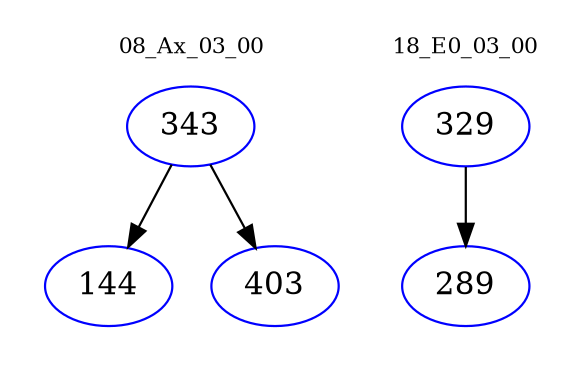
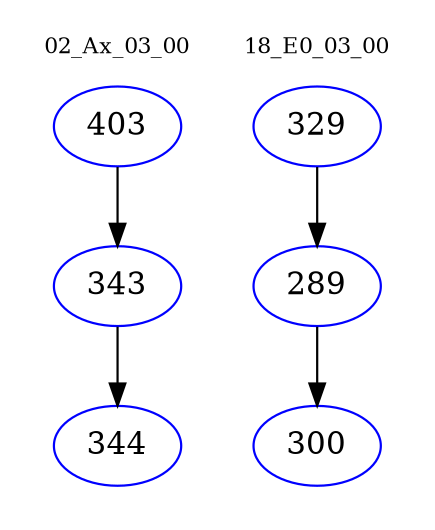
(192, 48) -> (118, 48)
(228, 196) -> (118, 195)
(109, 286) -> (118, 446)
none -> (317, 446)
